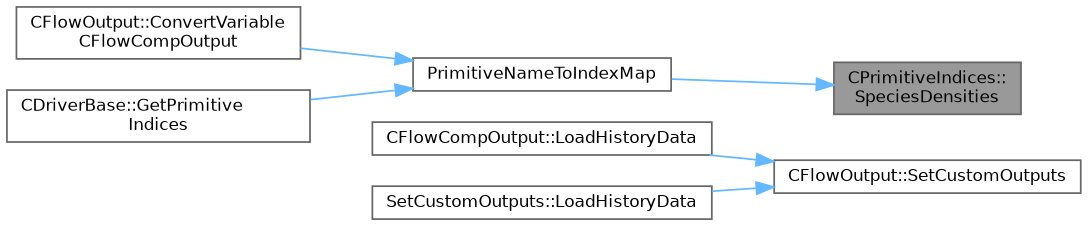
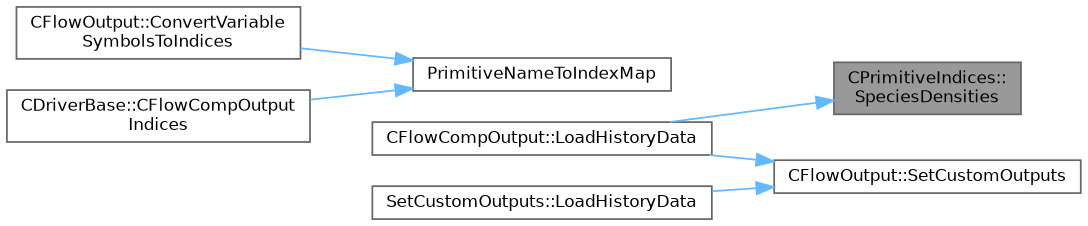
(158, 33) -> (158, 33)
(744, 82) -> (743, 112)
(158, 116) -> (158, 116)
